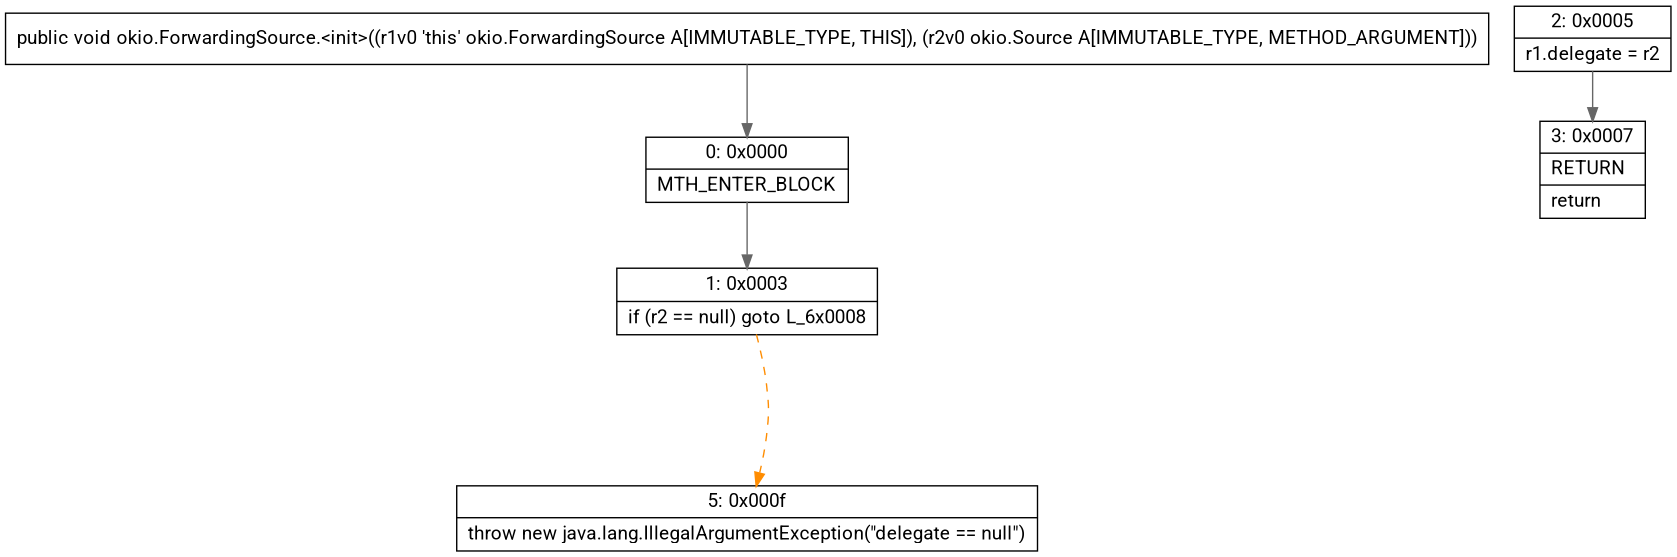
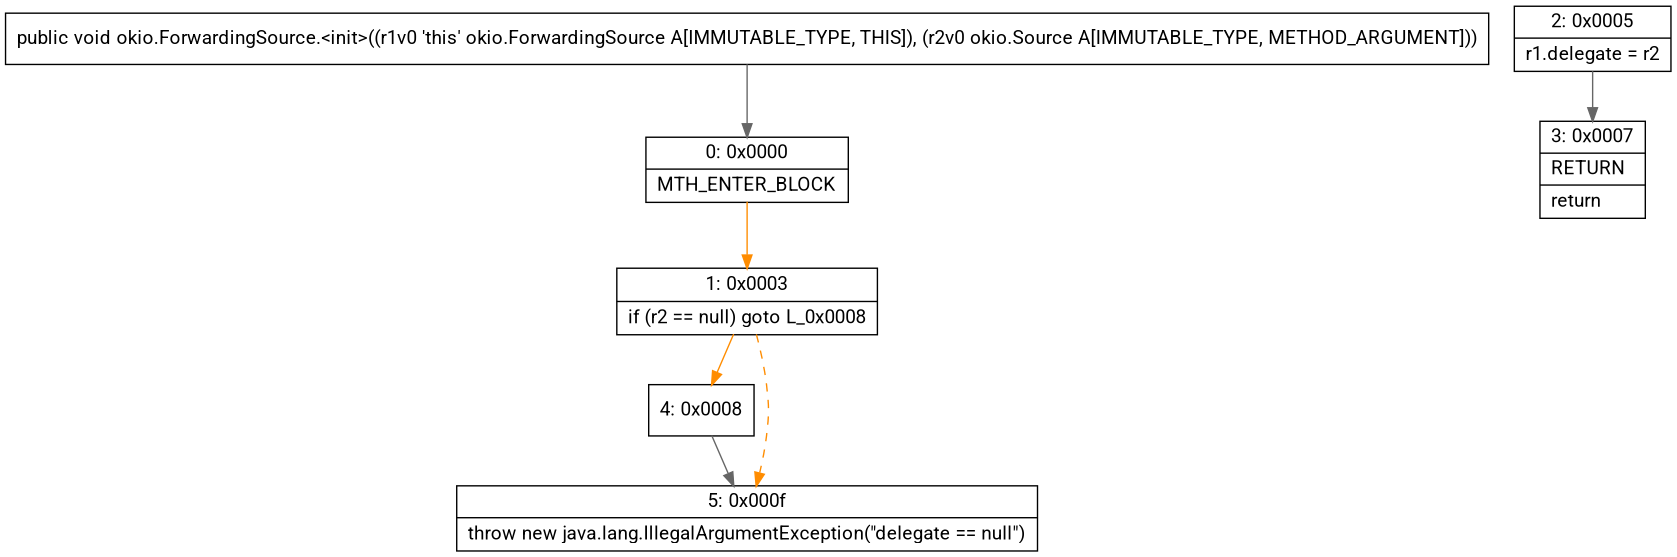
(747, 228) -> (747, 228)
(747, 317) -> (747, 317)
none -> (701, 410)
